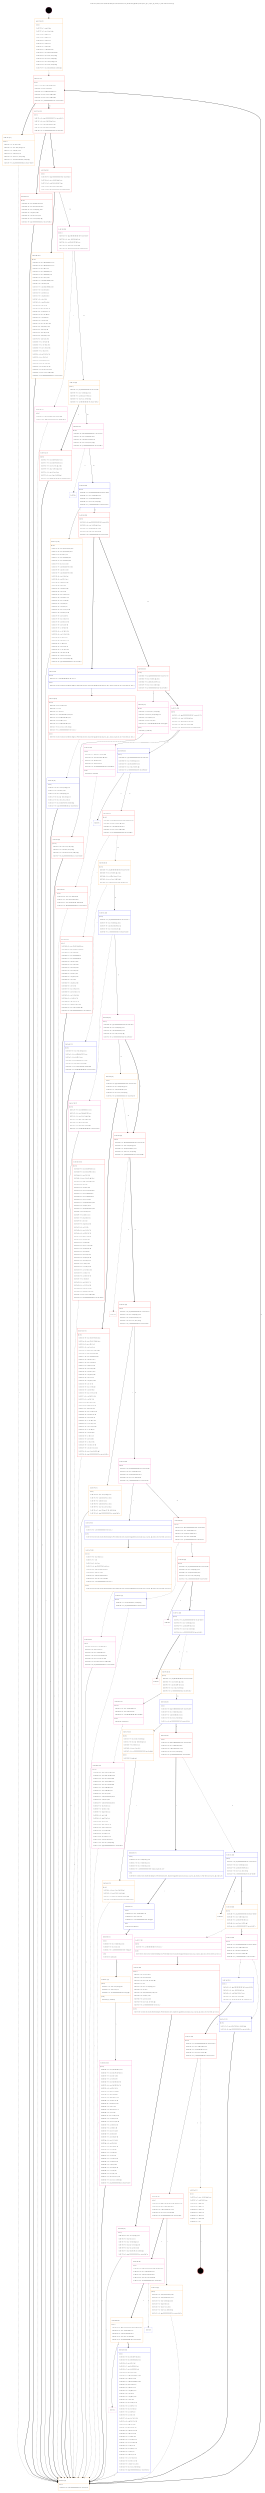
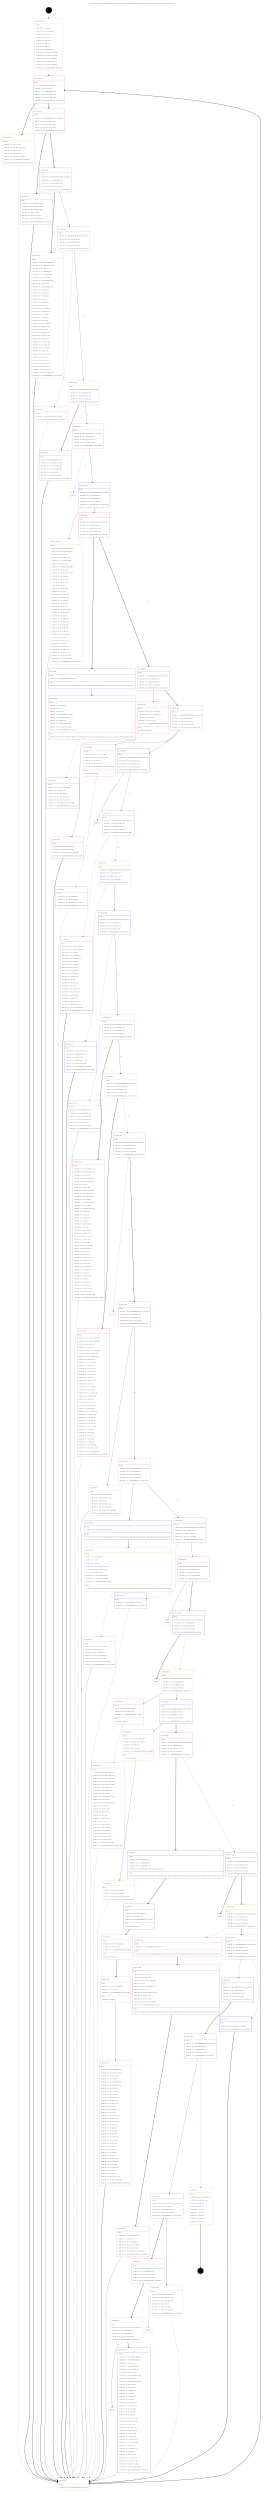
(139, 1085) -> (101, 1098)
(50, 1644) -> none
